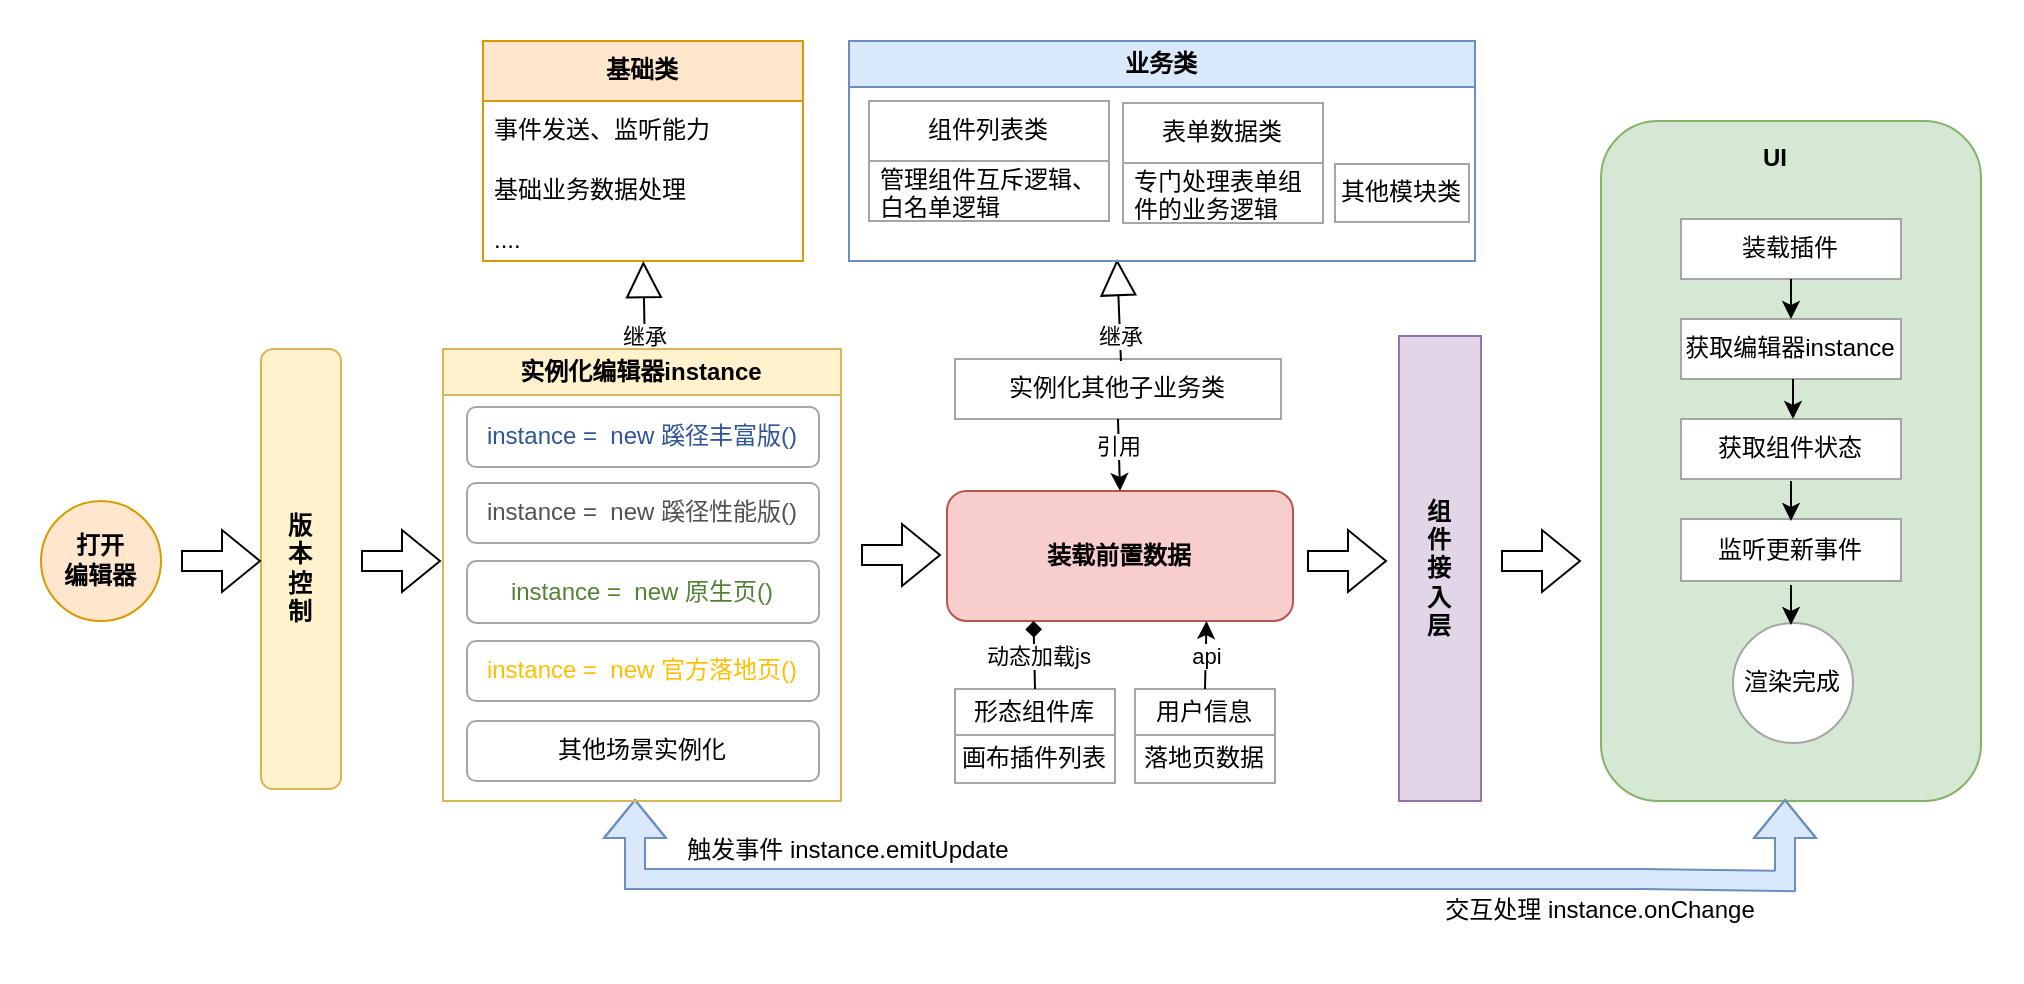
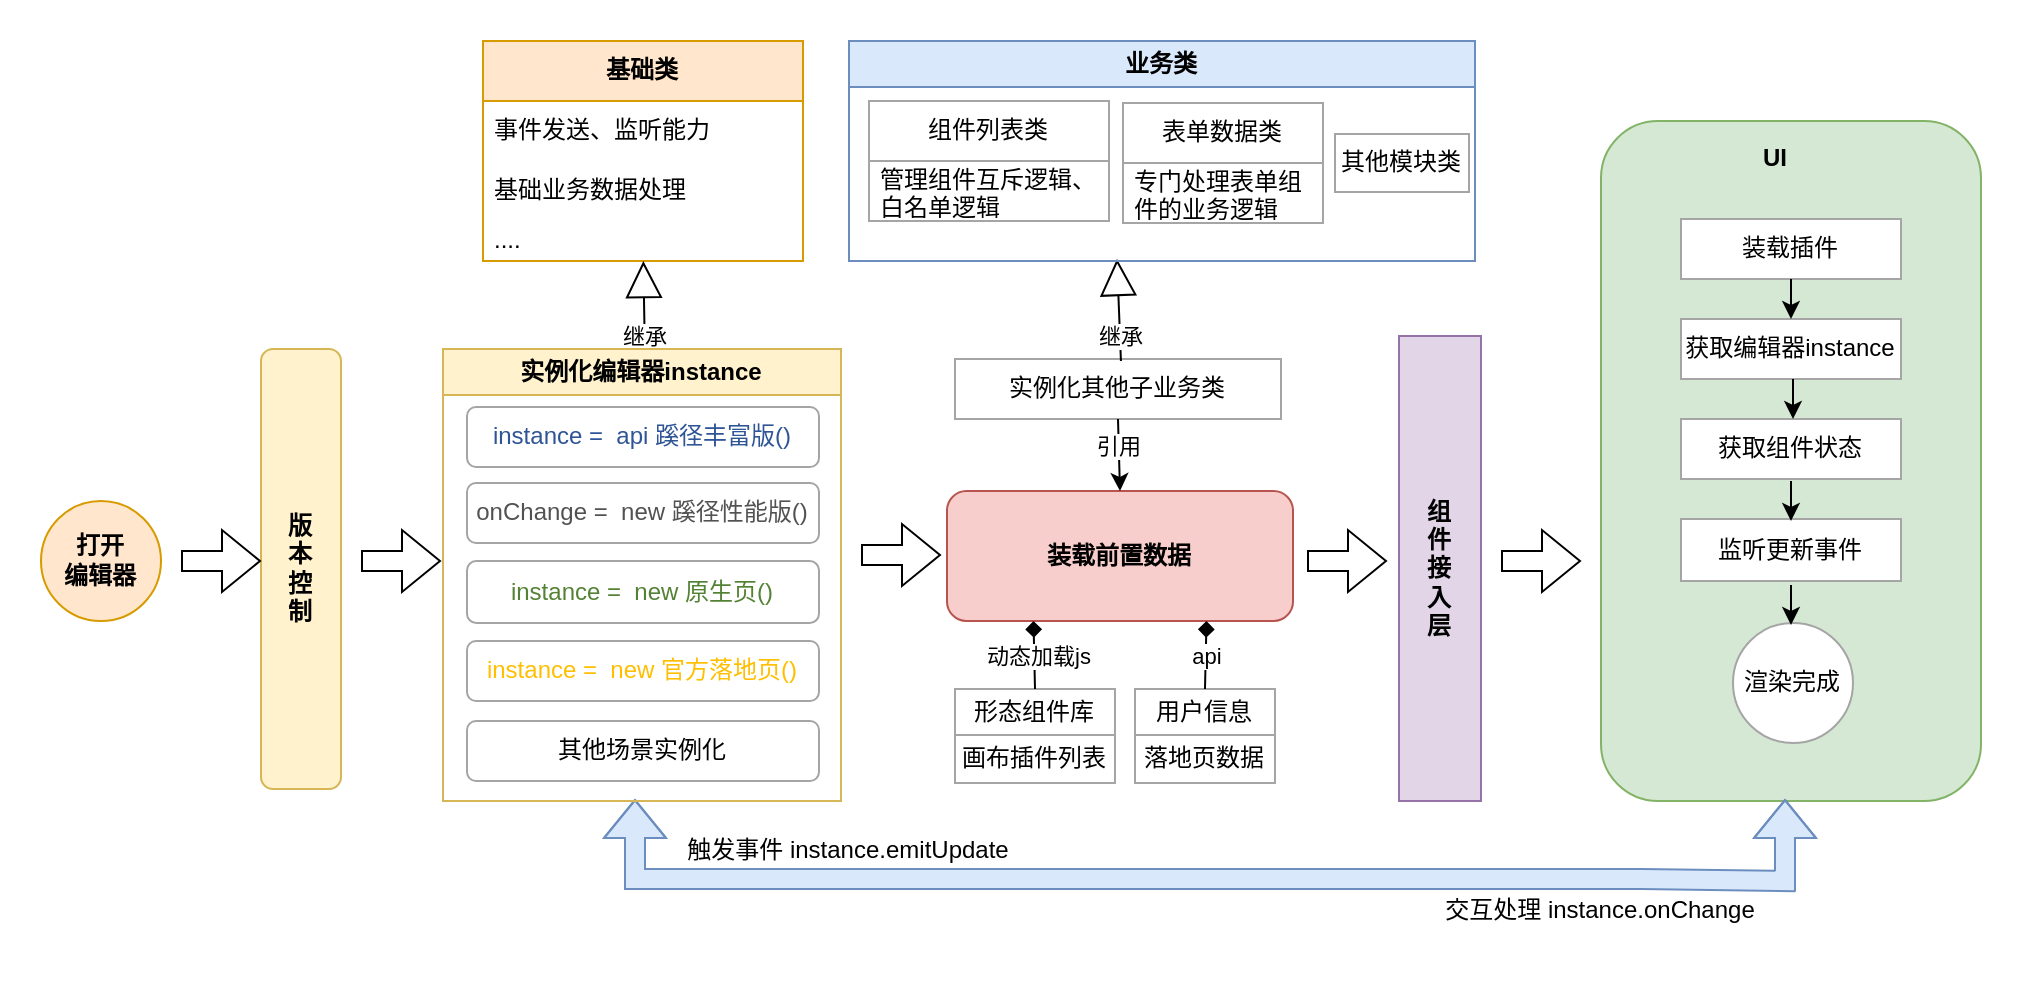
(1402, 193) -> (1402, 163)
(643, 437) -> (643, 437)
(643, 513) -> (643, 513)
(1206, 636) -> (1206, 637)
